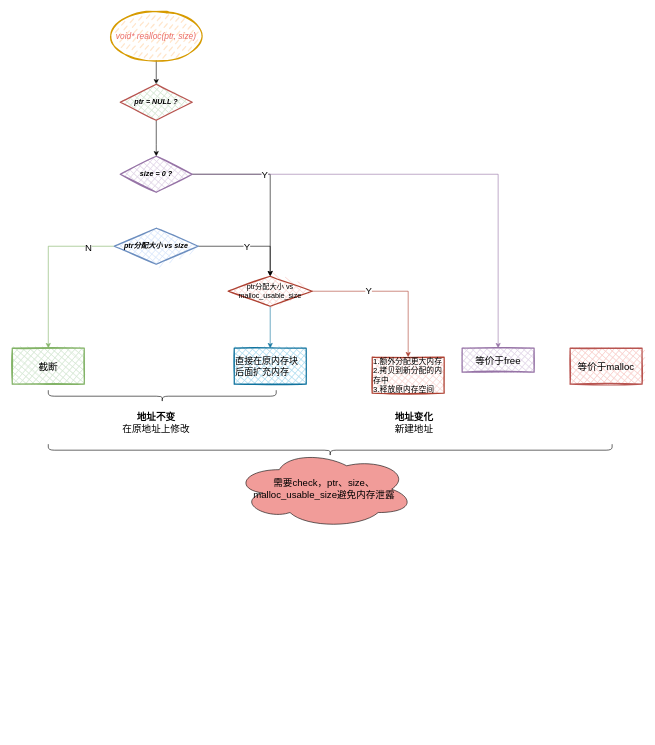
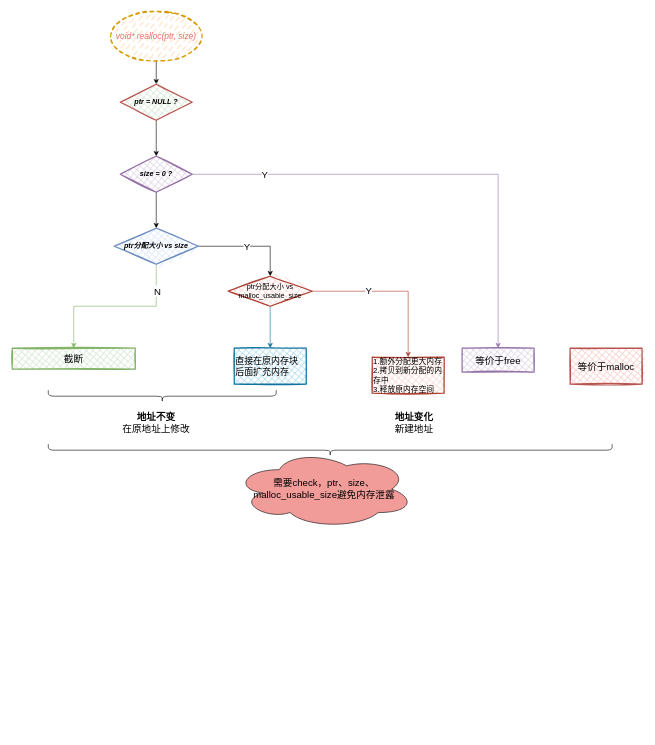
(156, 36) -> (156, 36)
(270, 210) -> (156, 222)
(48, 366) -> (74, 359)
